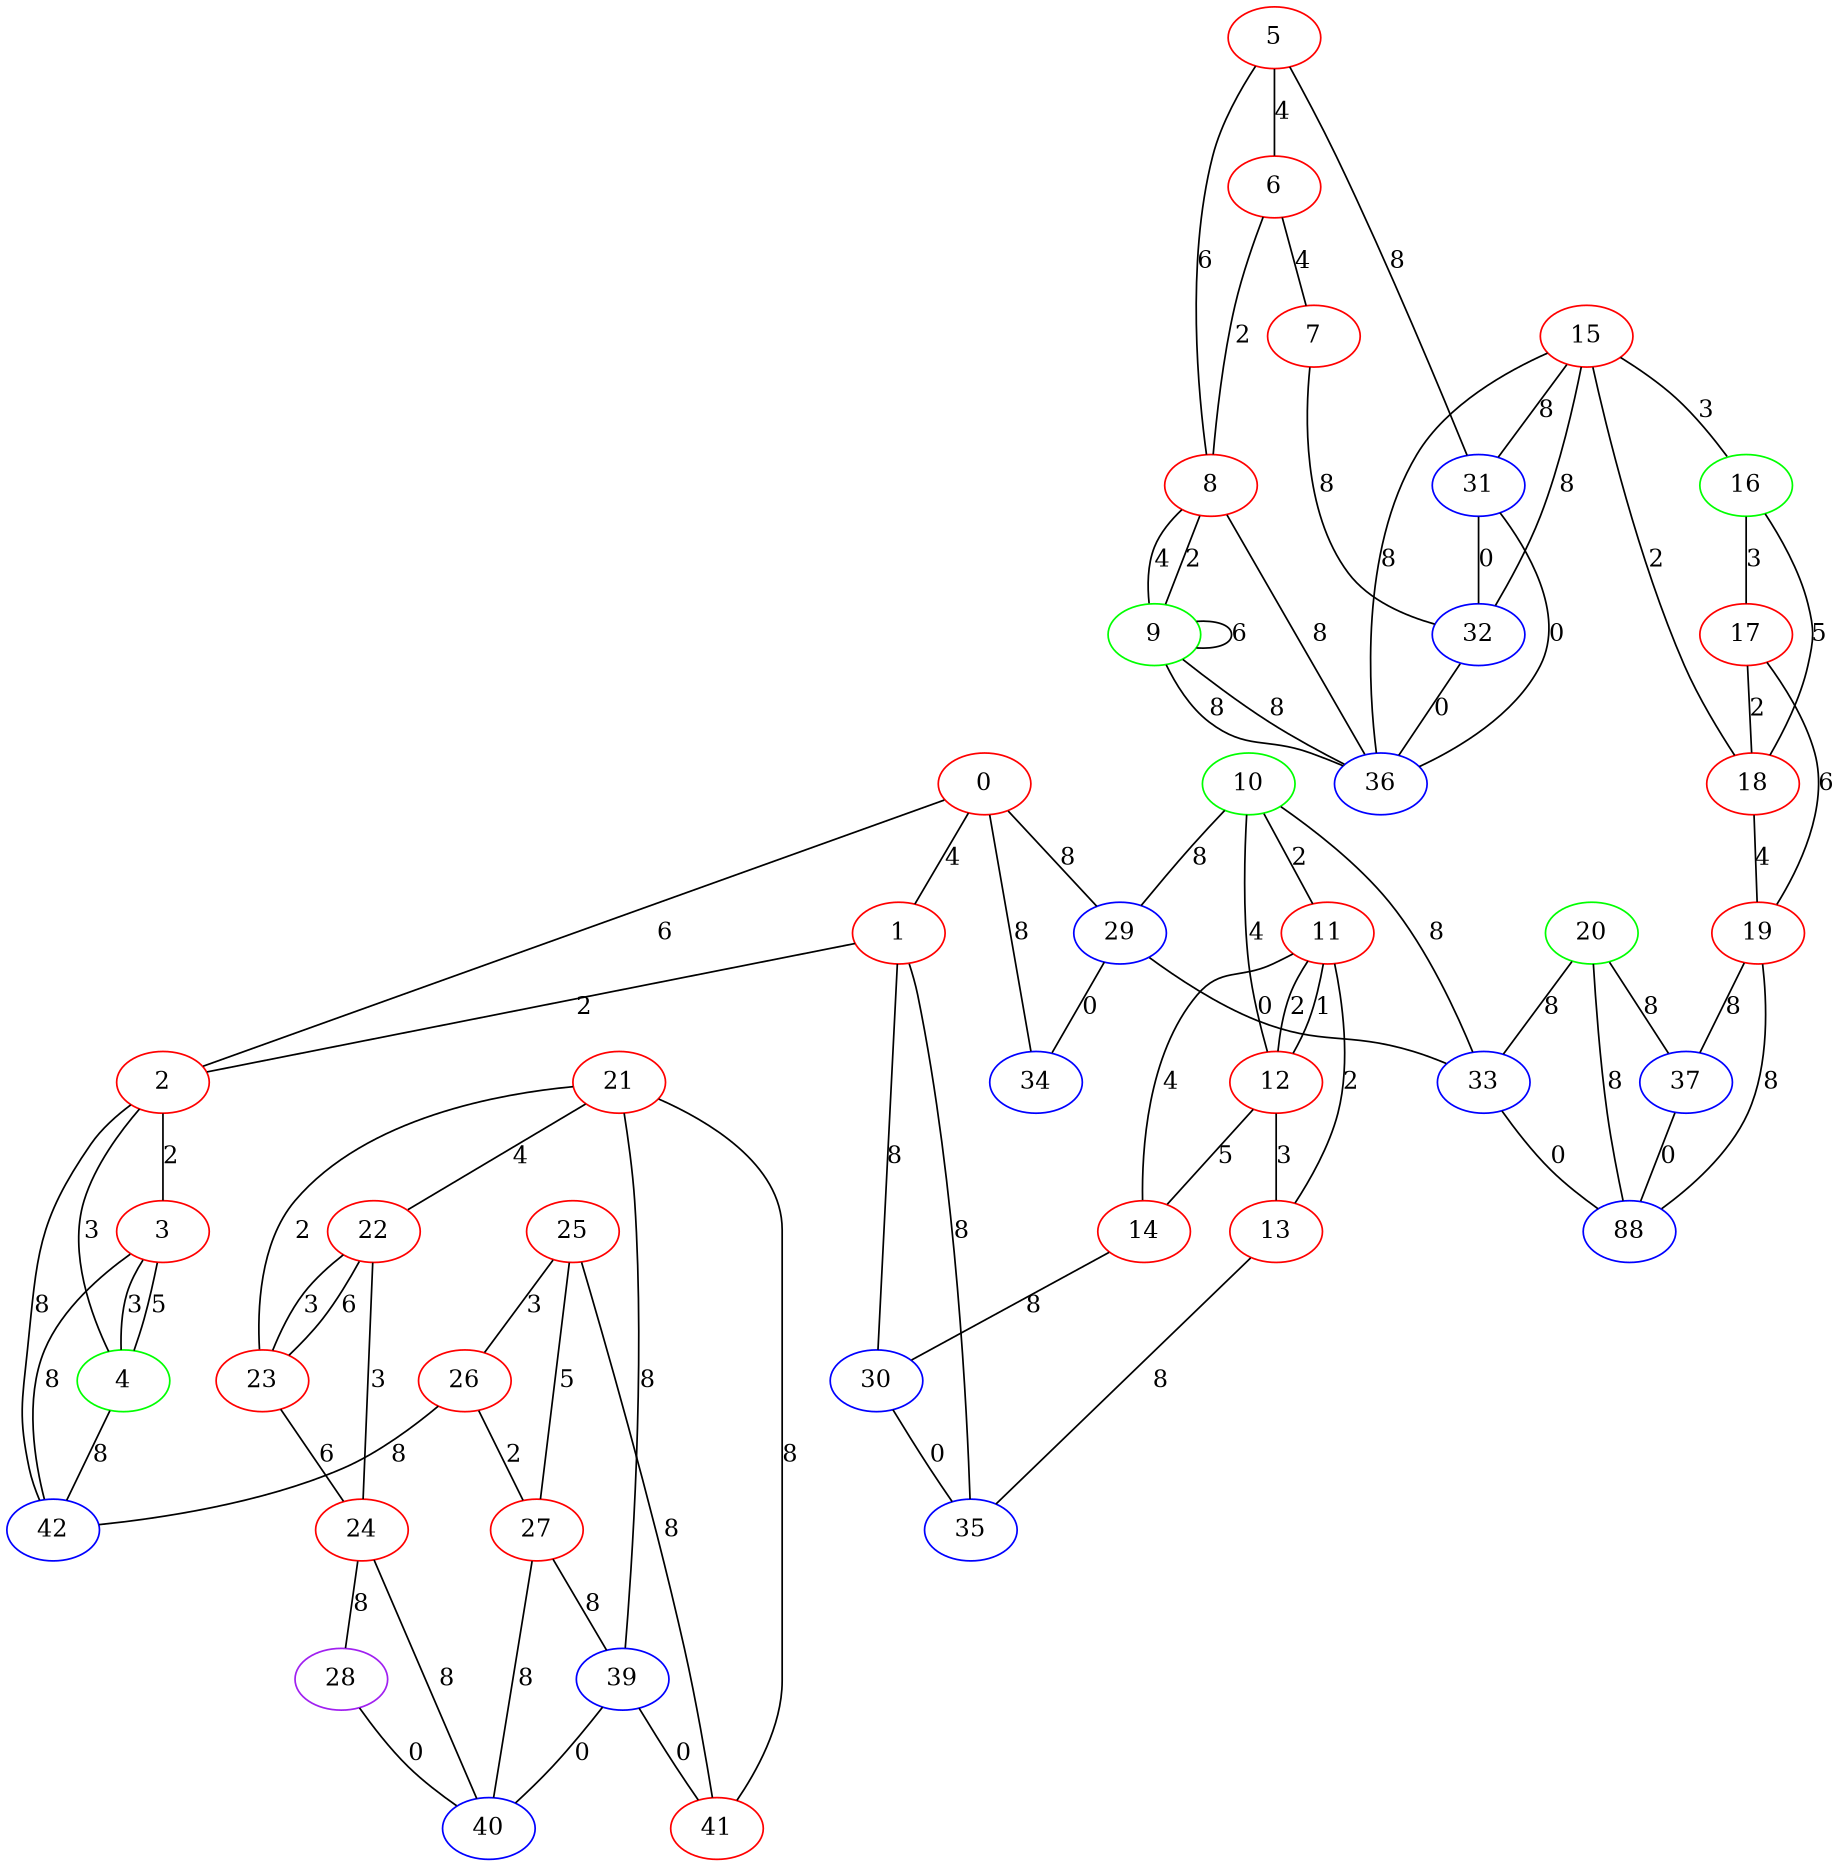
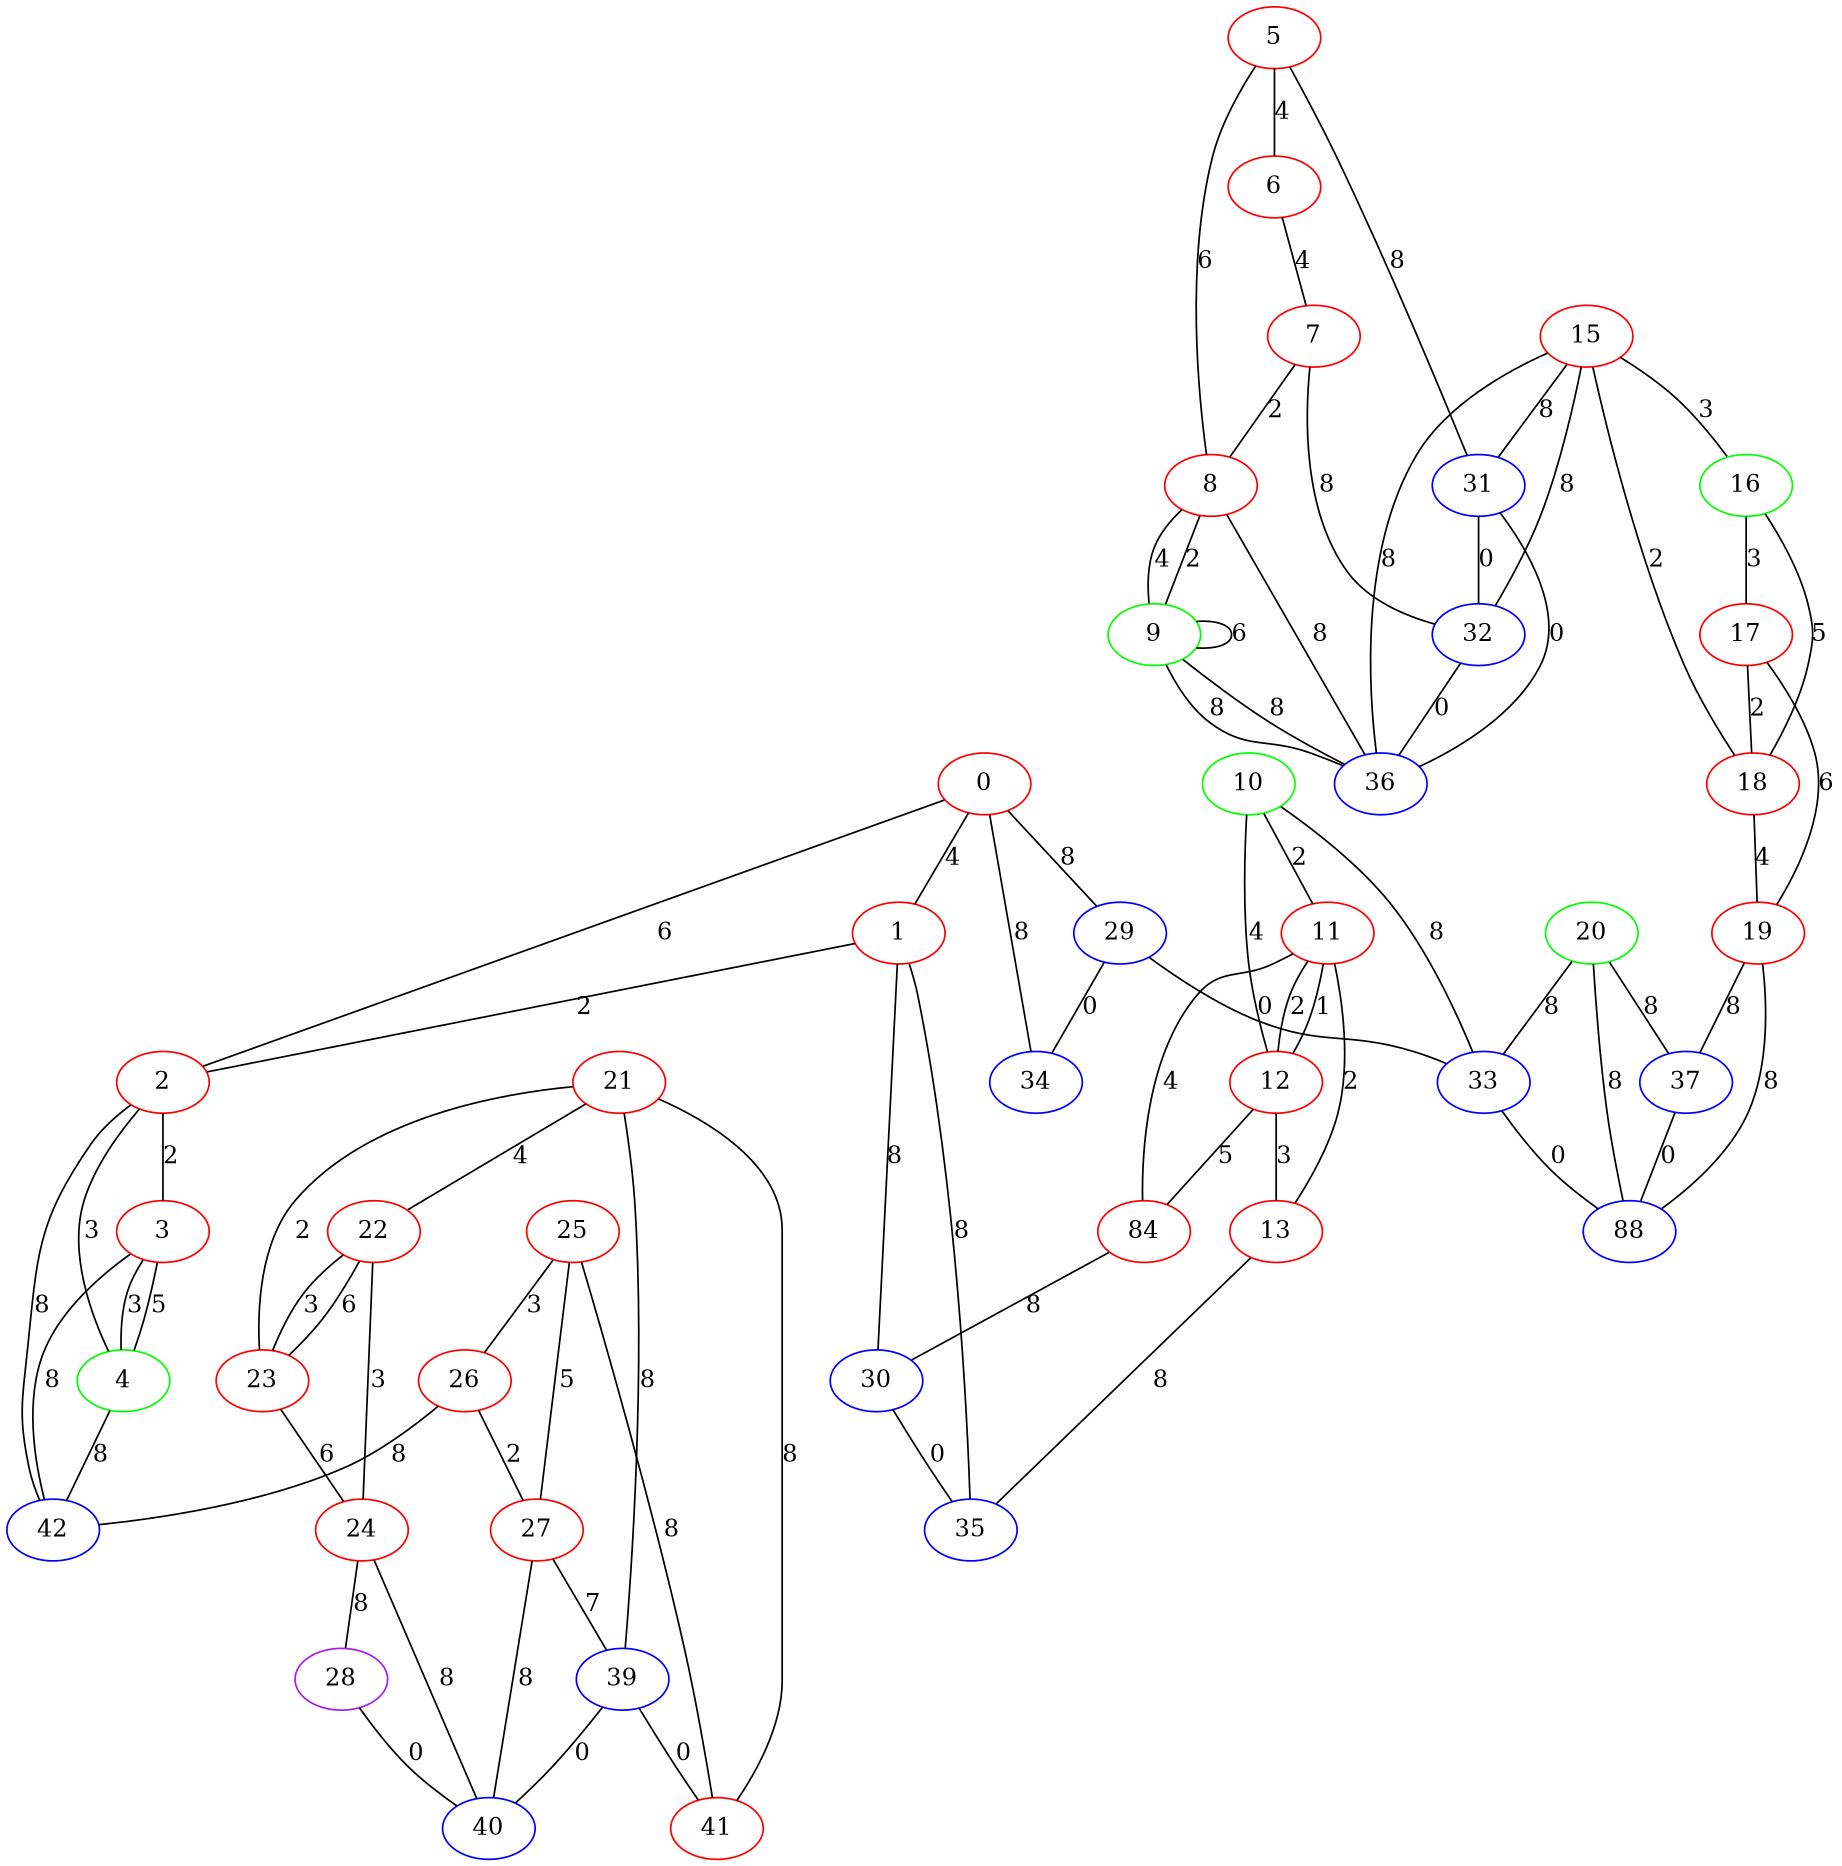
(1229, 334) -> (1262, 411)
(1182, 857) -> none
(1144, 1232) -> (1144, 1232)
(593, 1605) -> (593, 1605)
